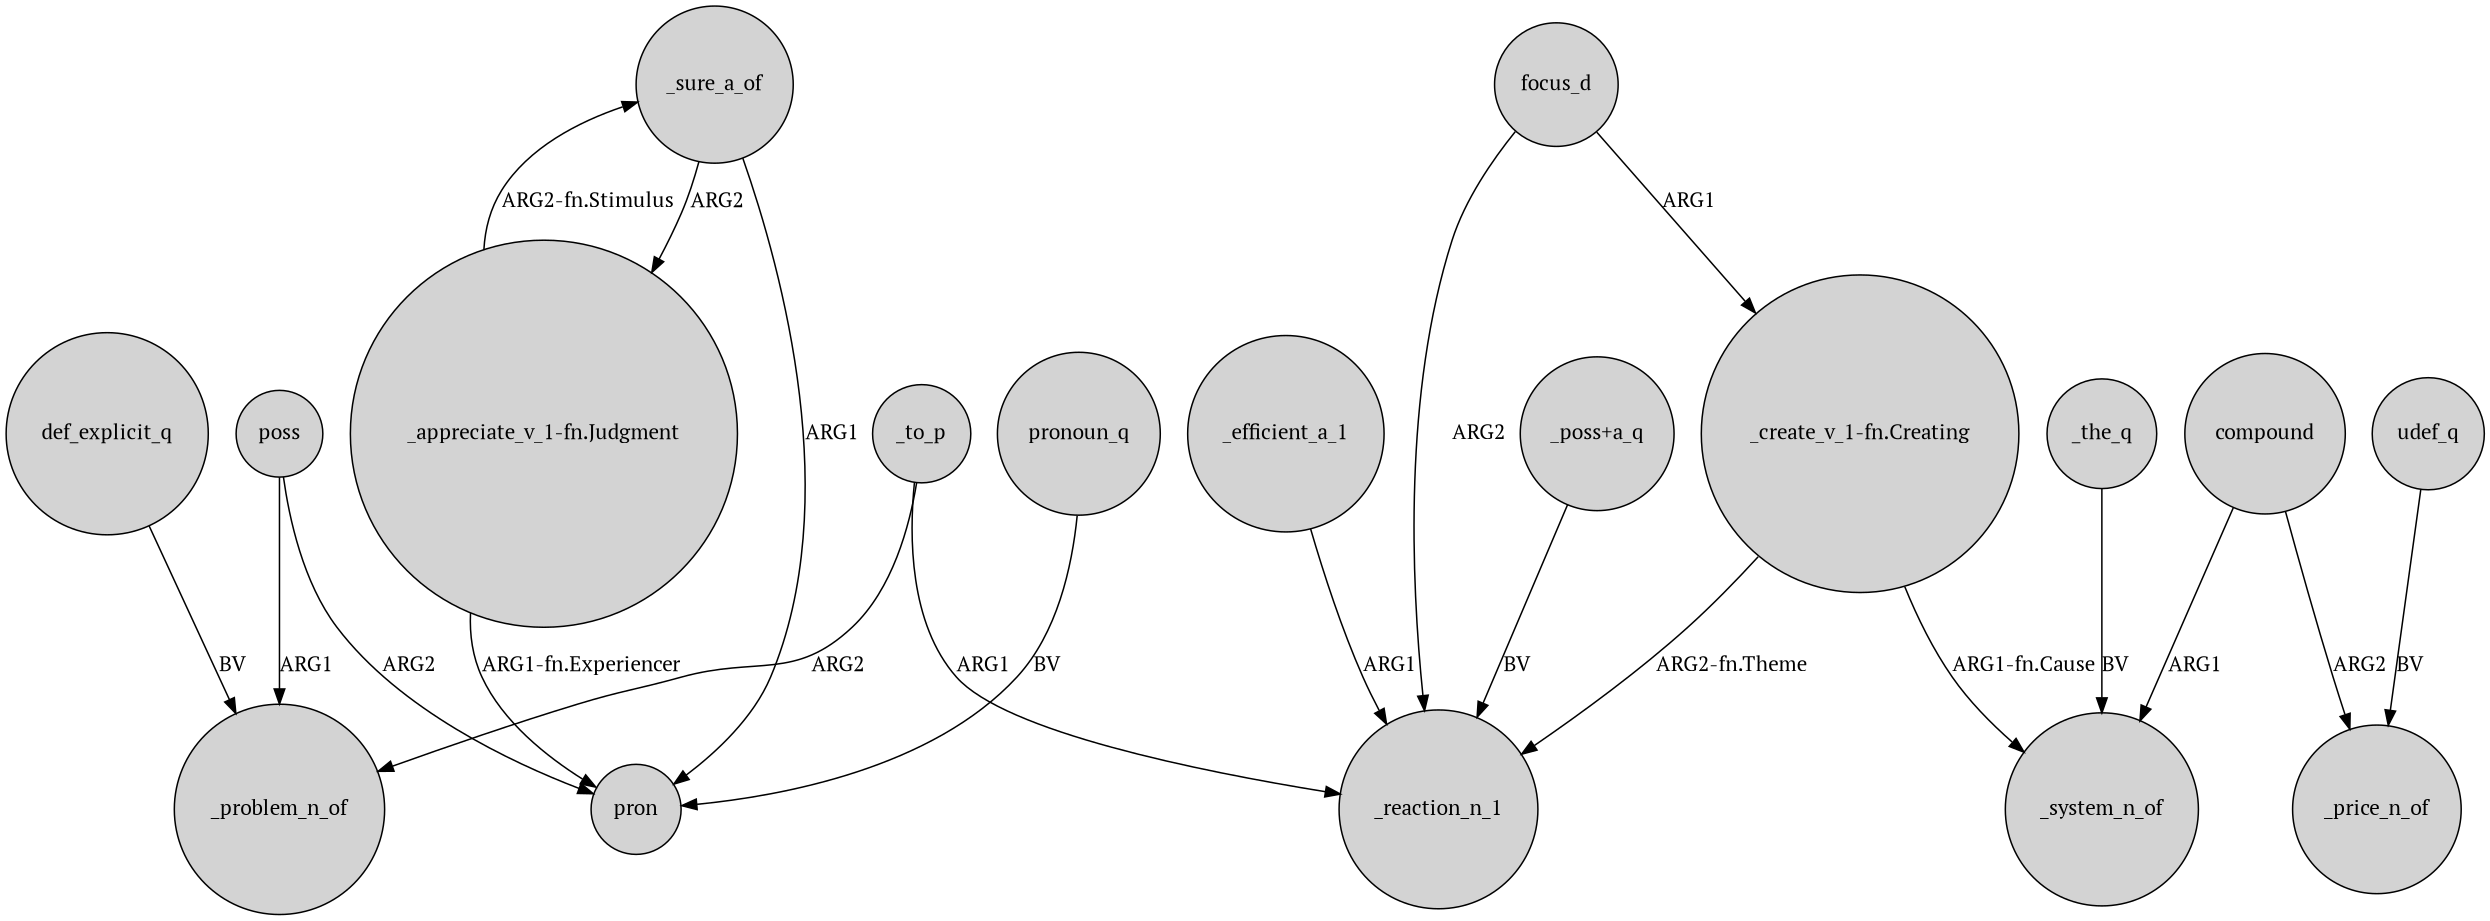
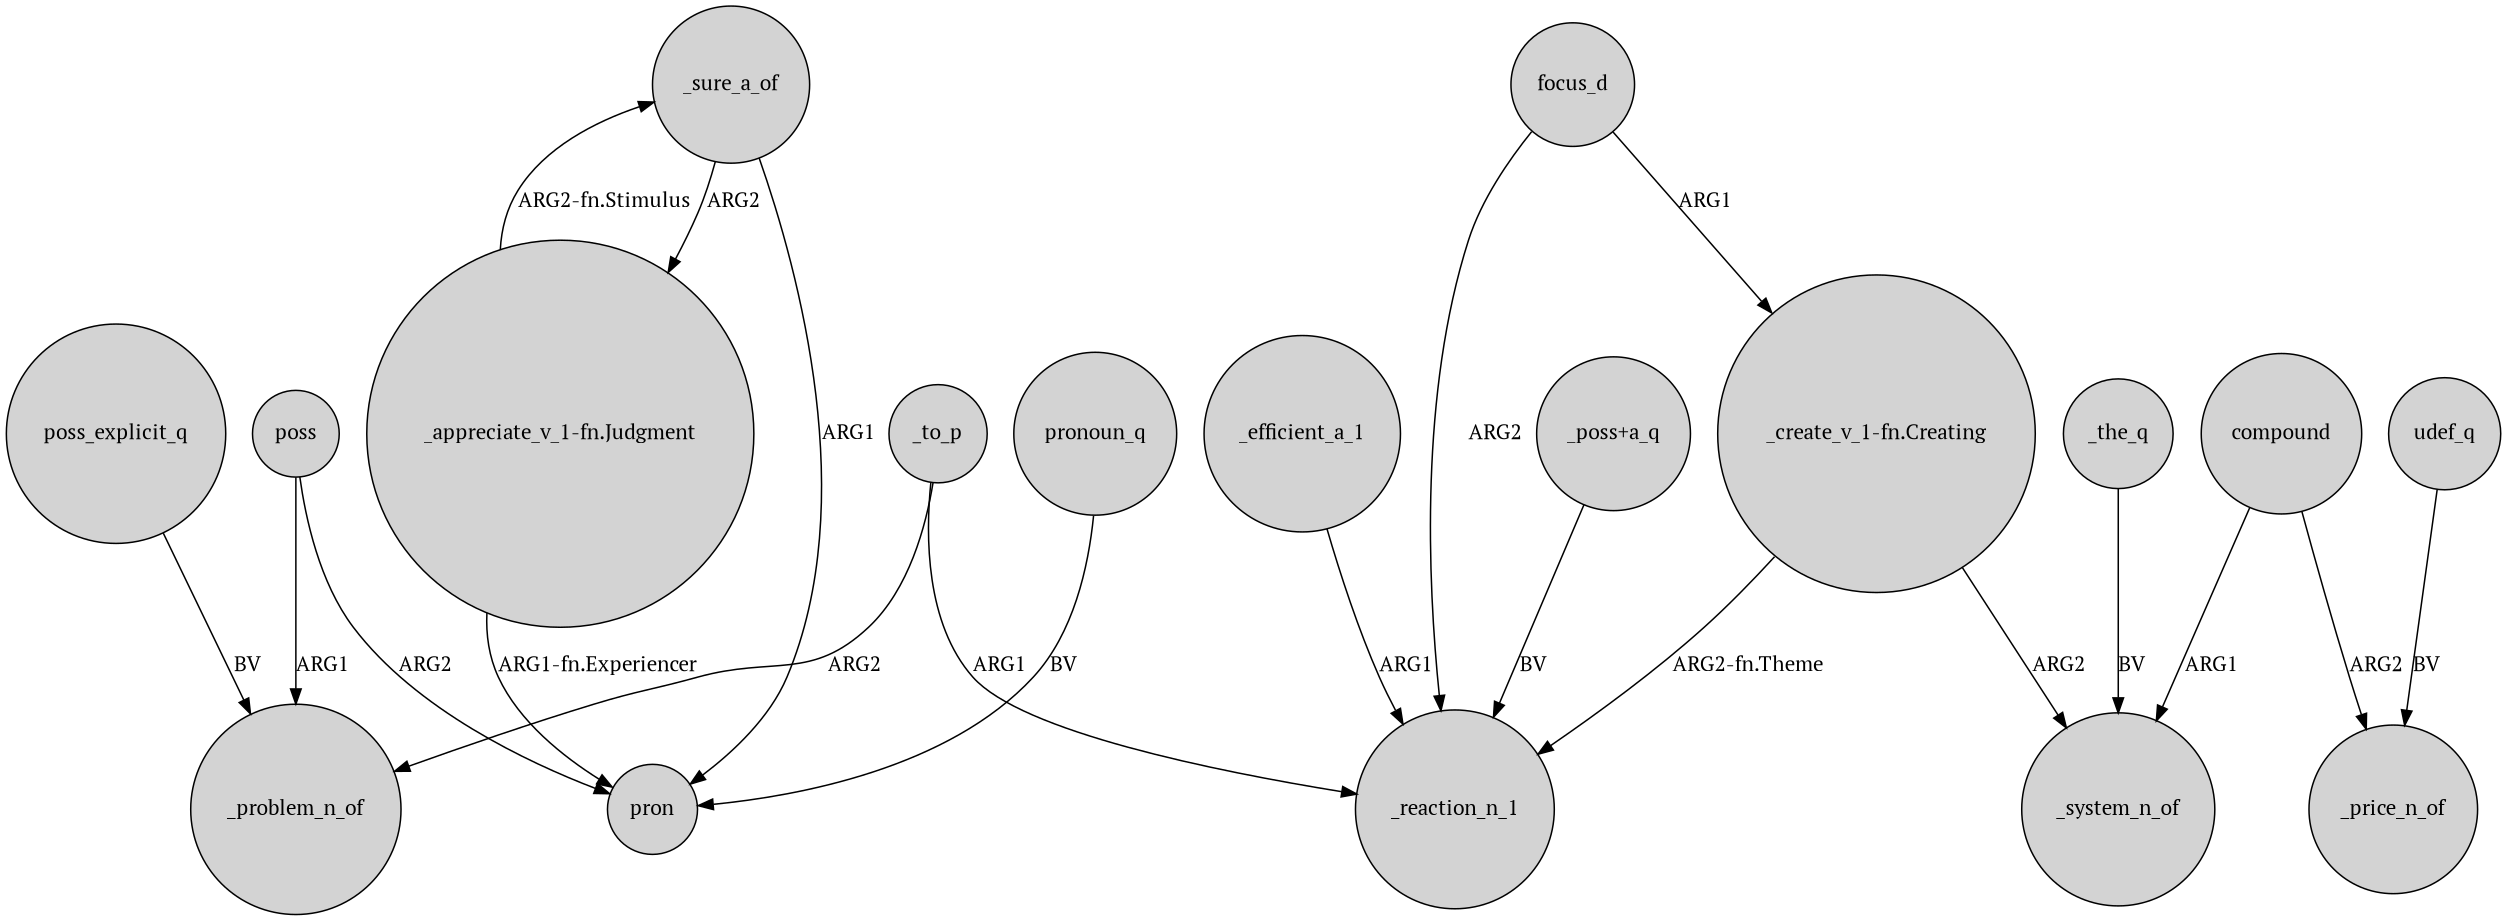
(107, 434) -> (116, 434)
(2024, 666) -> (2059, 666)
